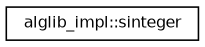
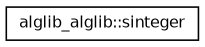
(102, 24) -> (102, 24)
